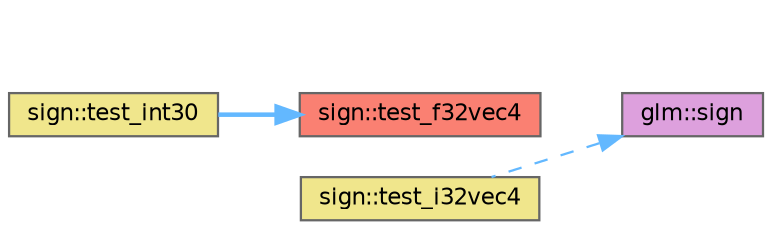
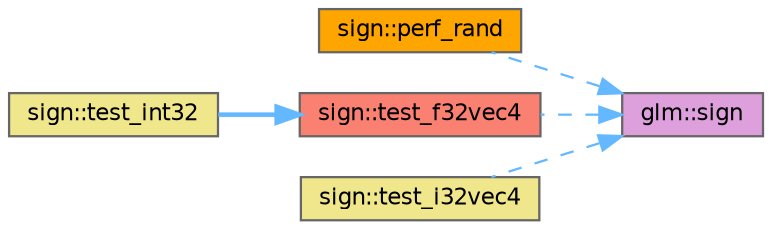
none -> (420, 31)
(114, 115) -> (114, 115)
none -> (570, 115)
